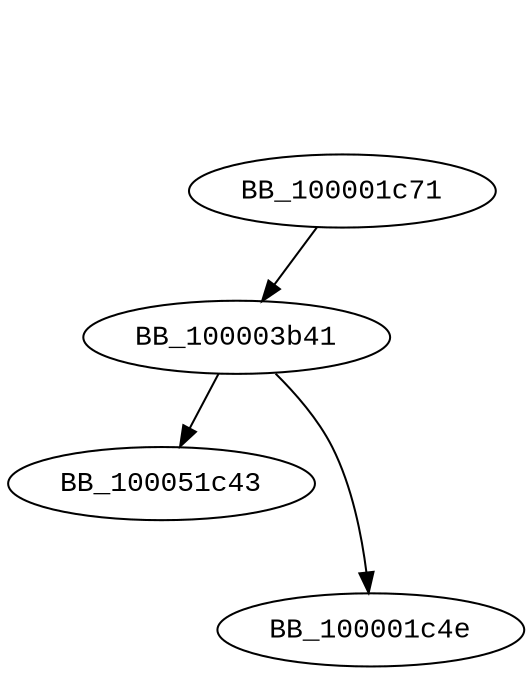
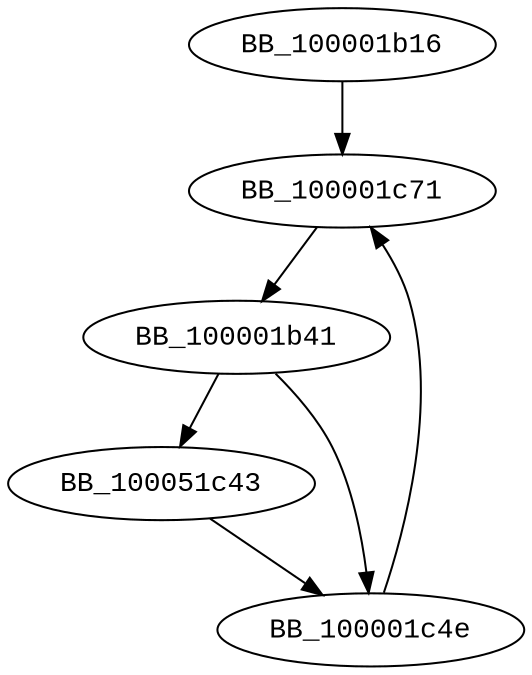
none -> (342, 45)
(237, 337) -> (237, 337)
none -> (420, 417)
none -> (258, 551)
